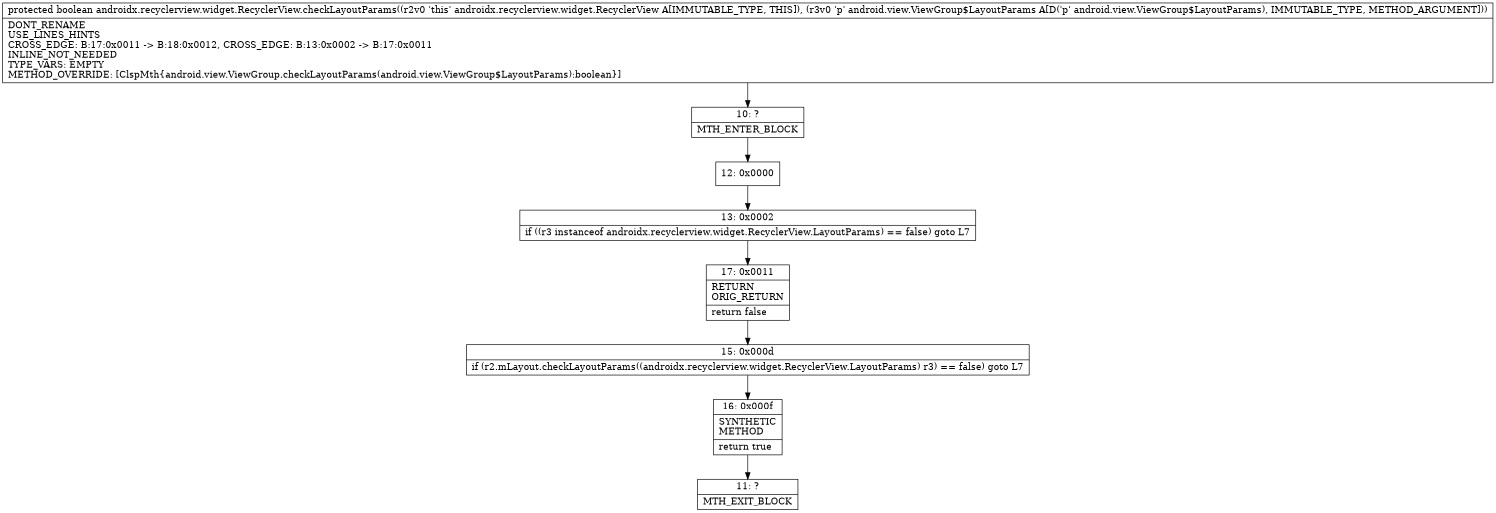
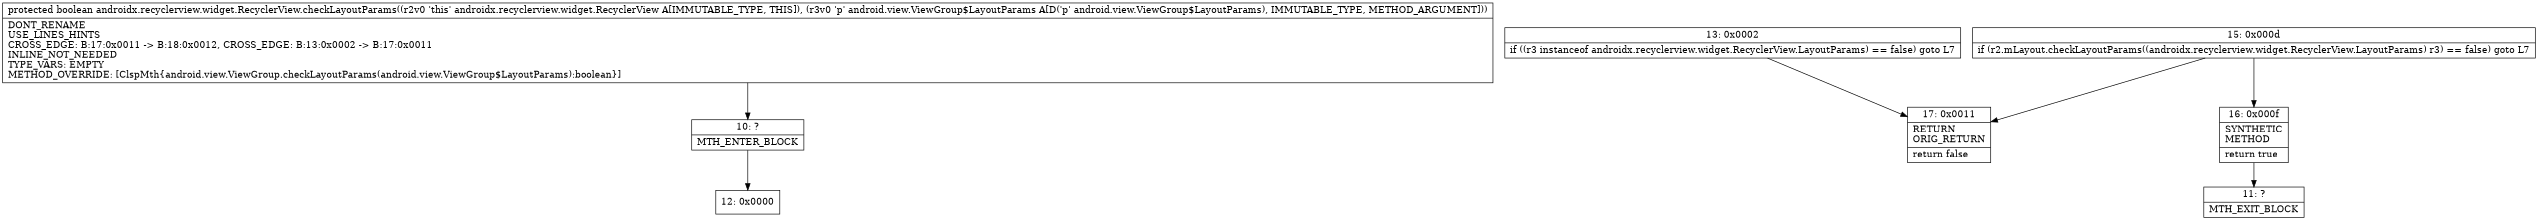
(748, 195) -> none
(748, 329) -> (2101, 89)
